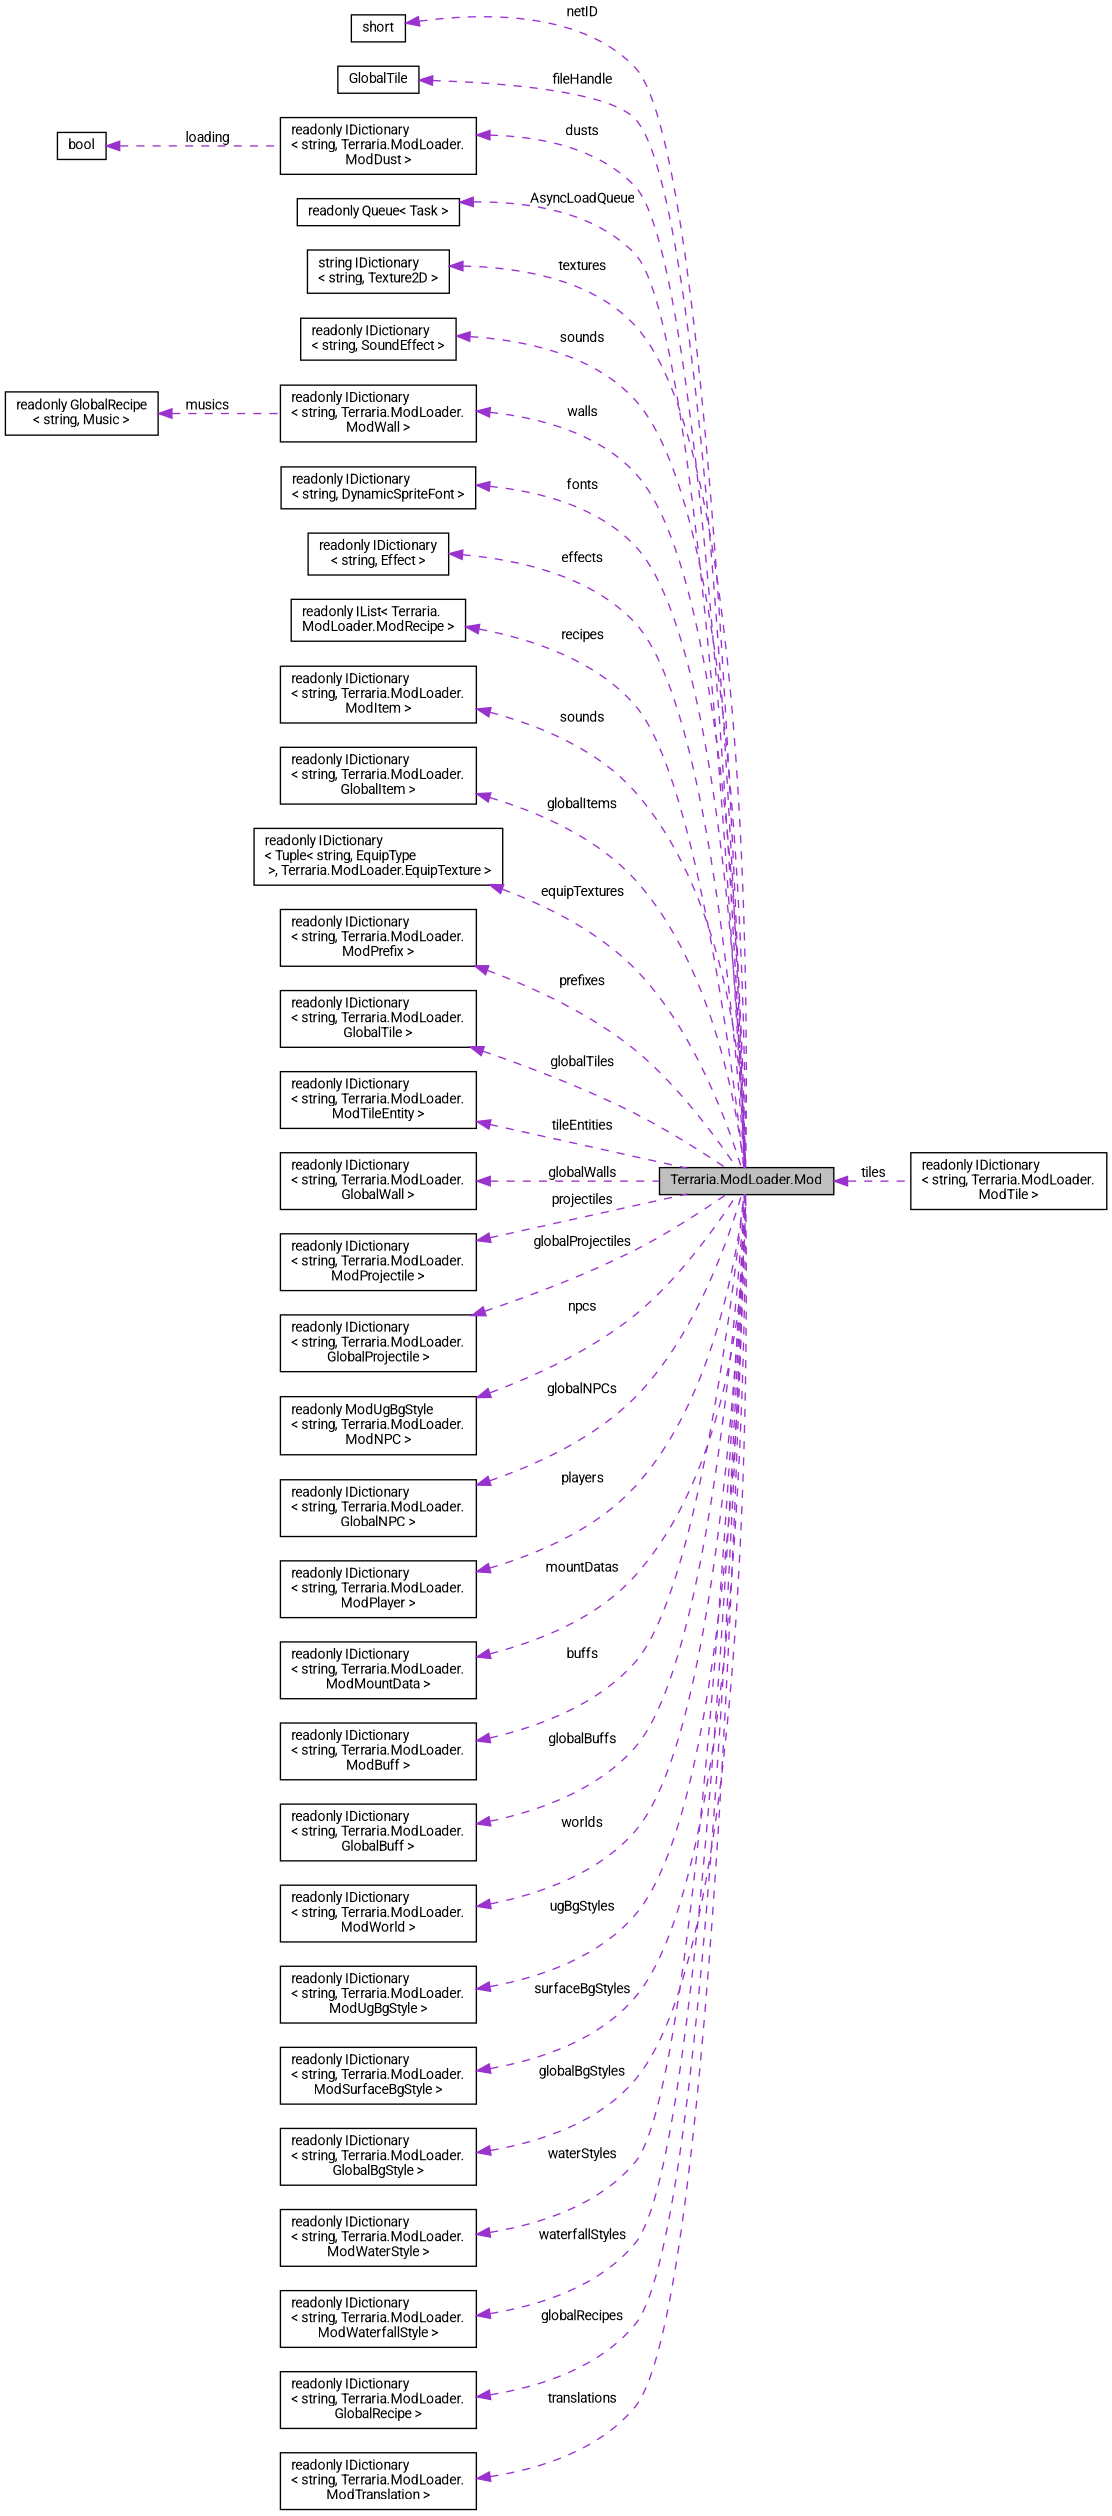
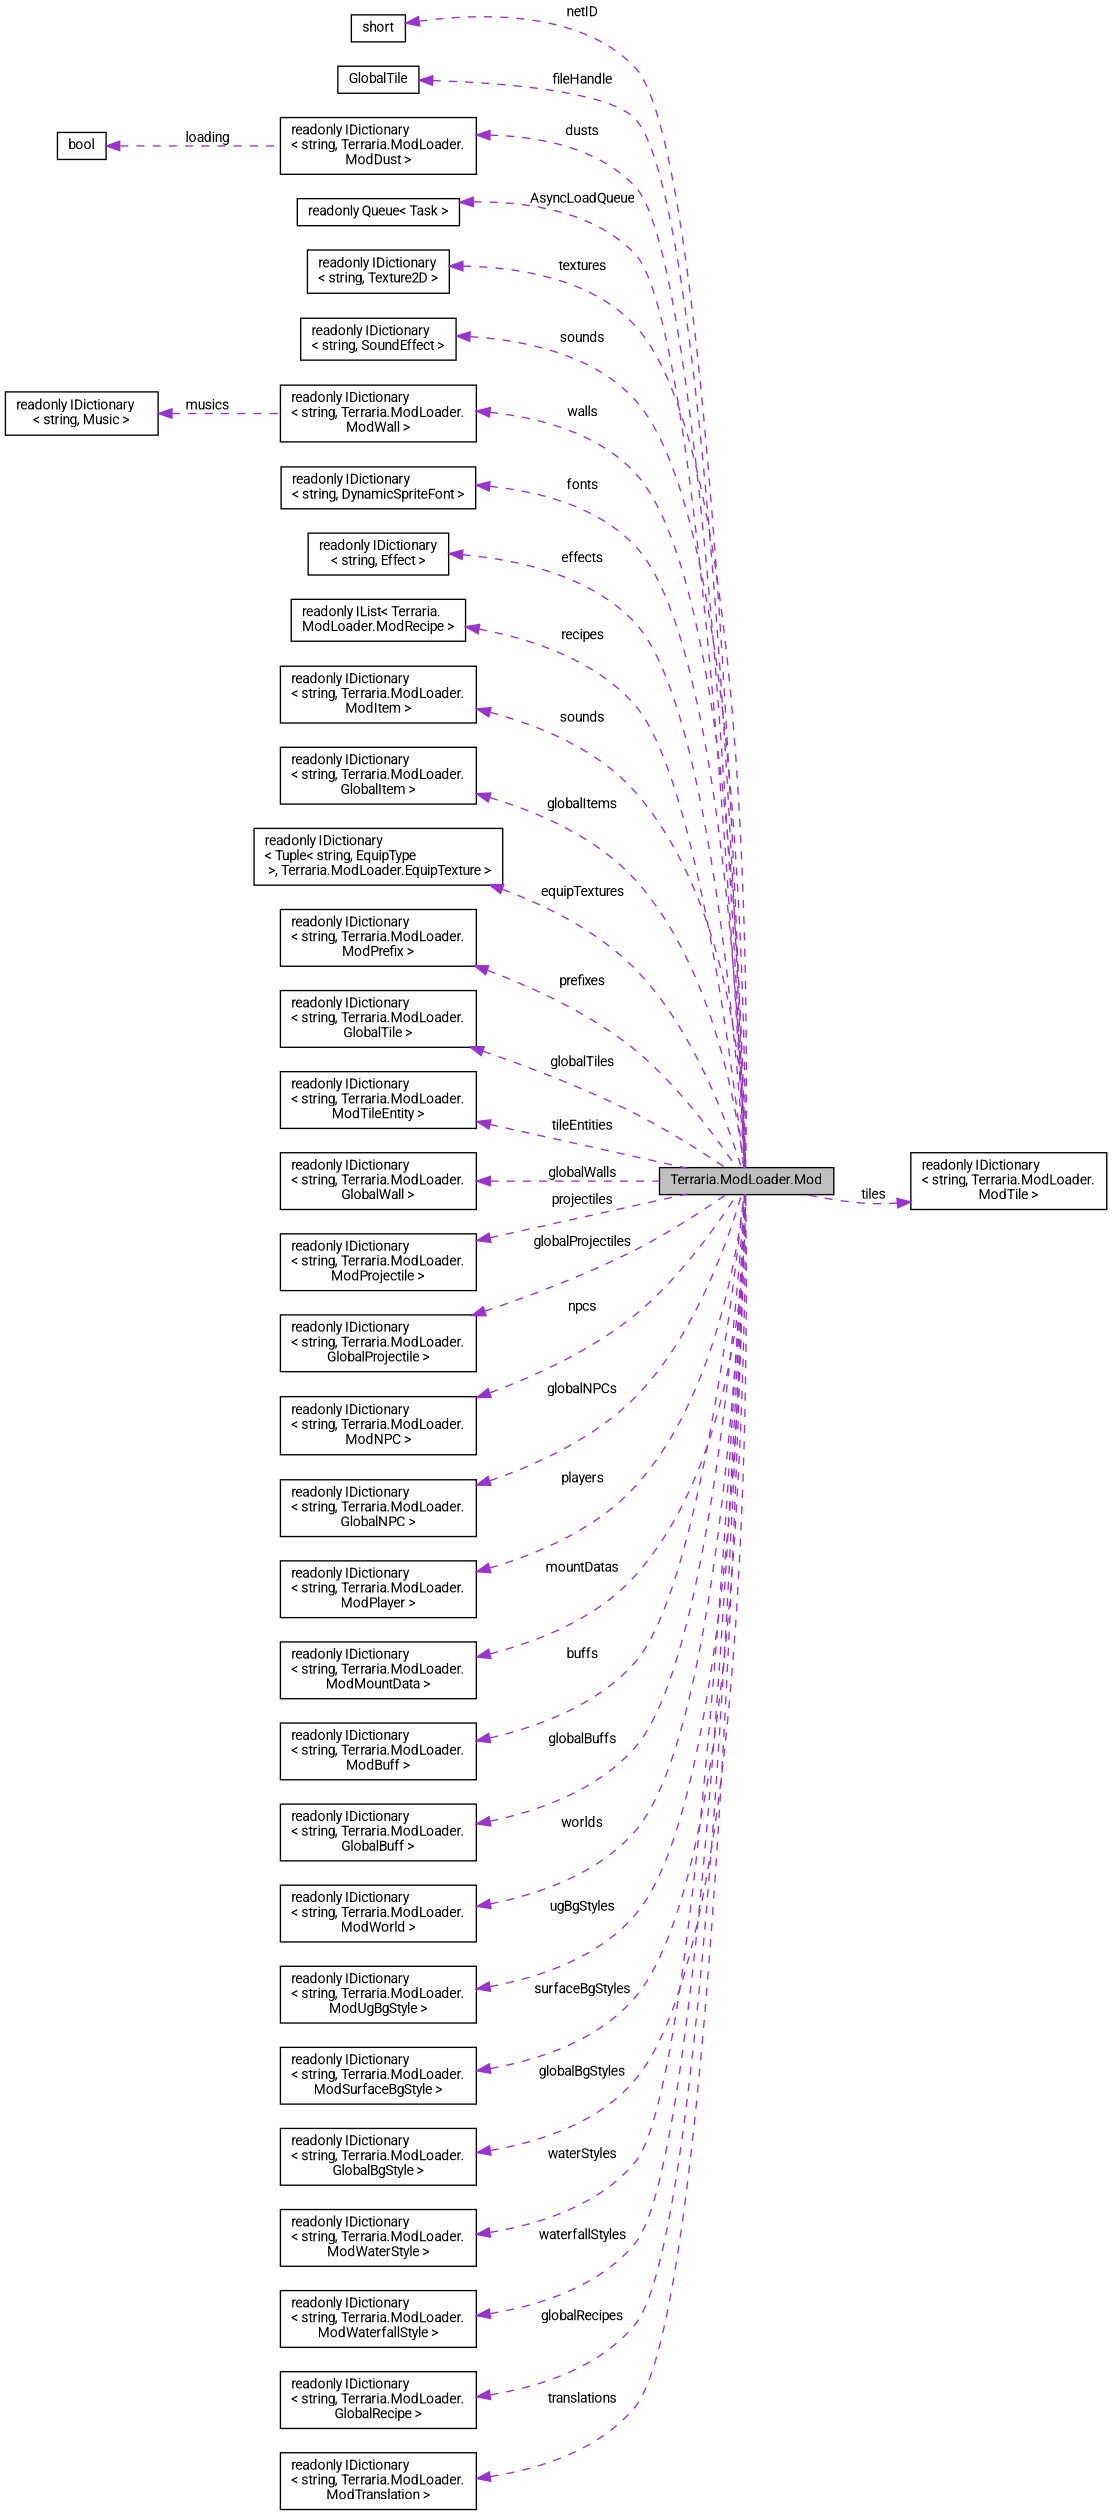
(378, 272) -> (378, 272)
(82, 414) -> (82, 414)
(879, 1181) -> (850, 1202)
(378, 1426) -> (378, 1426)
